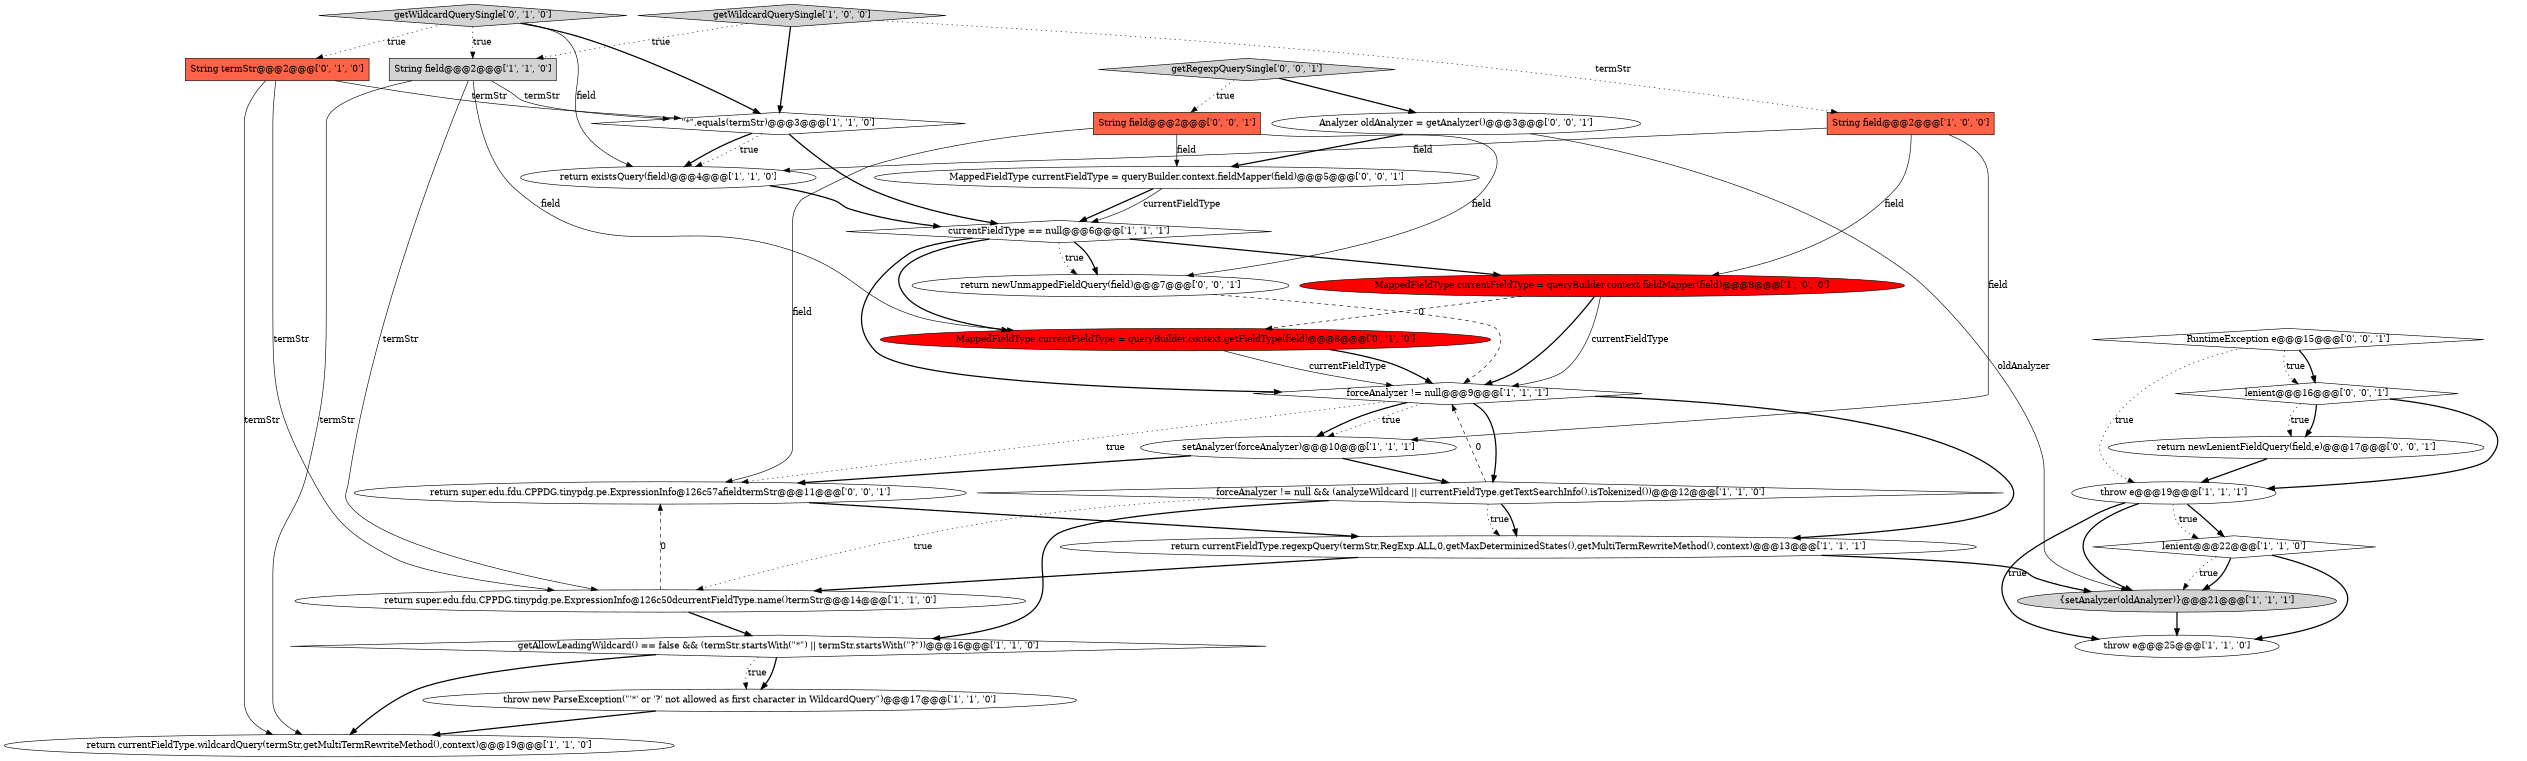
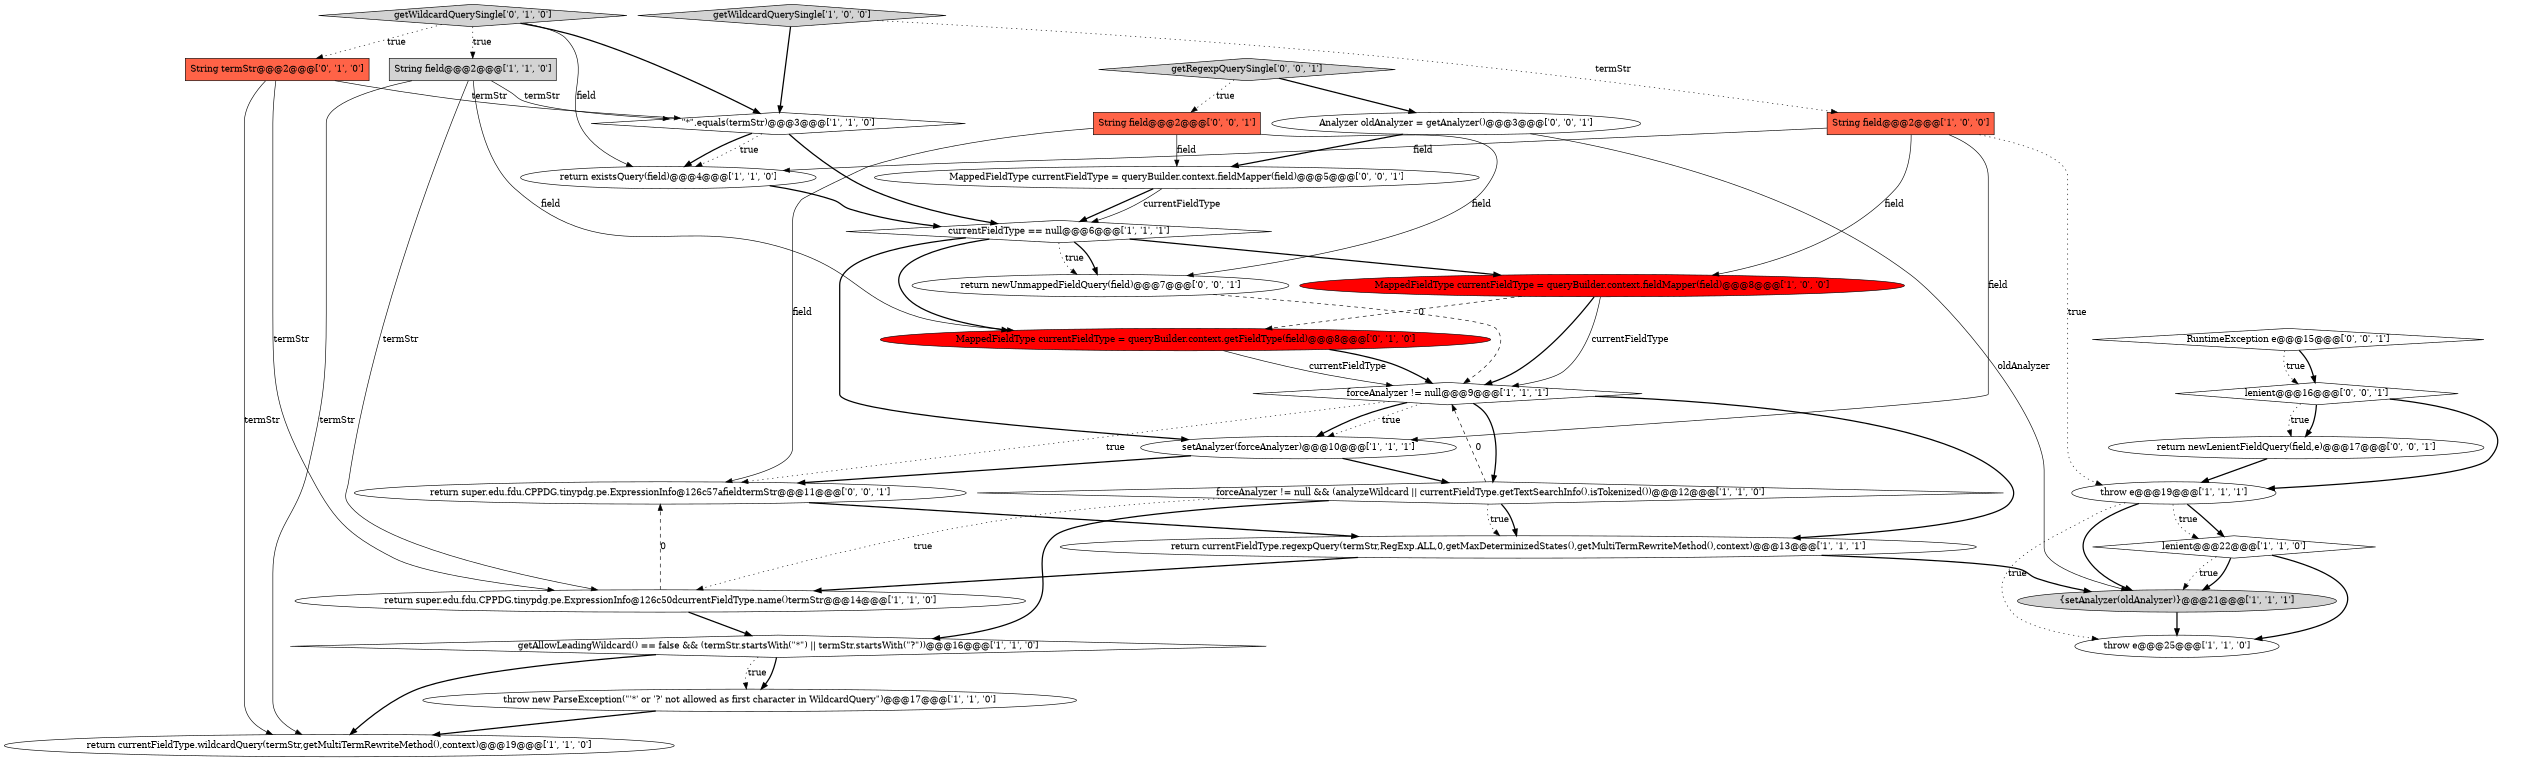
(645, 40) -> none
(981, 377) -> (885, 409)
(2139, 394) -> (2068, 285)
(2015, 564) -> (2015, 564)
